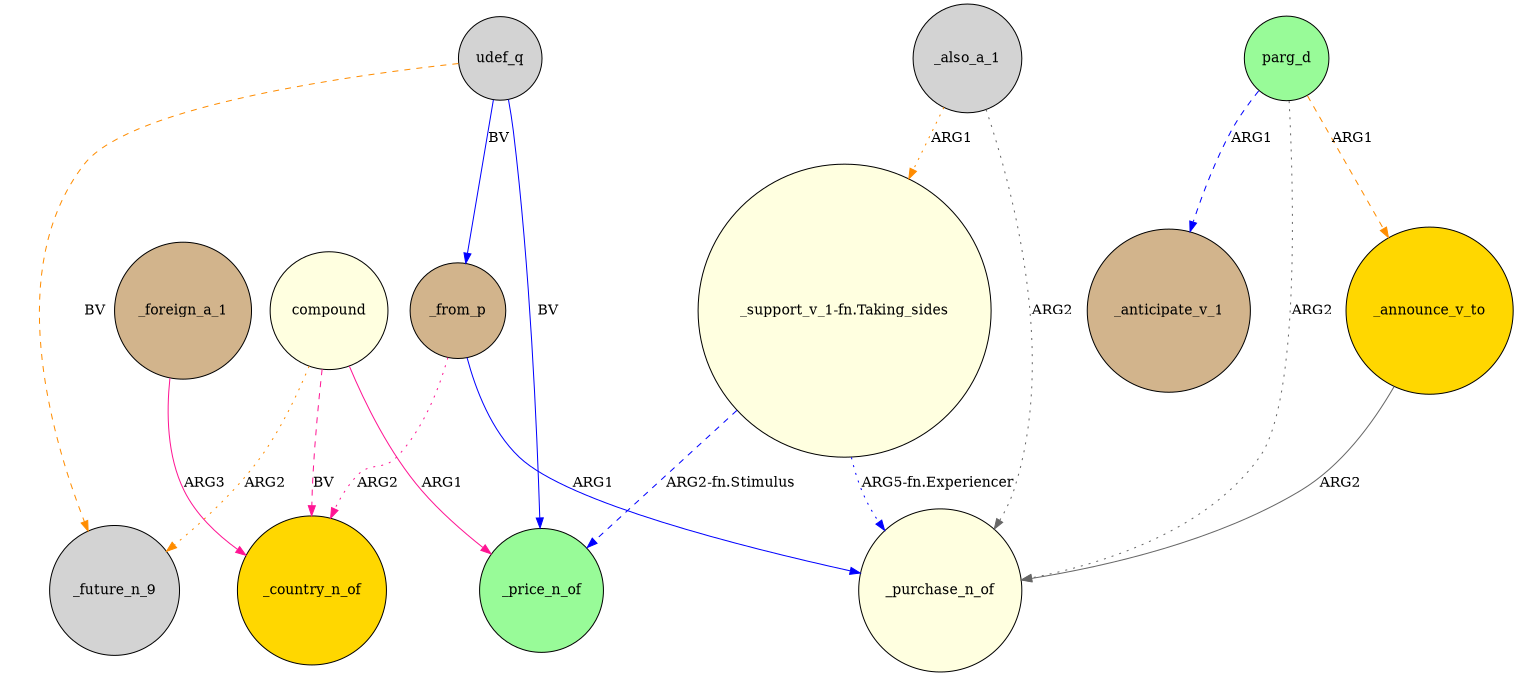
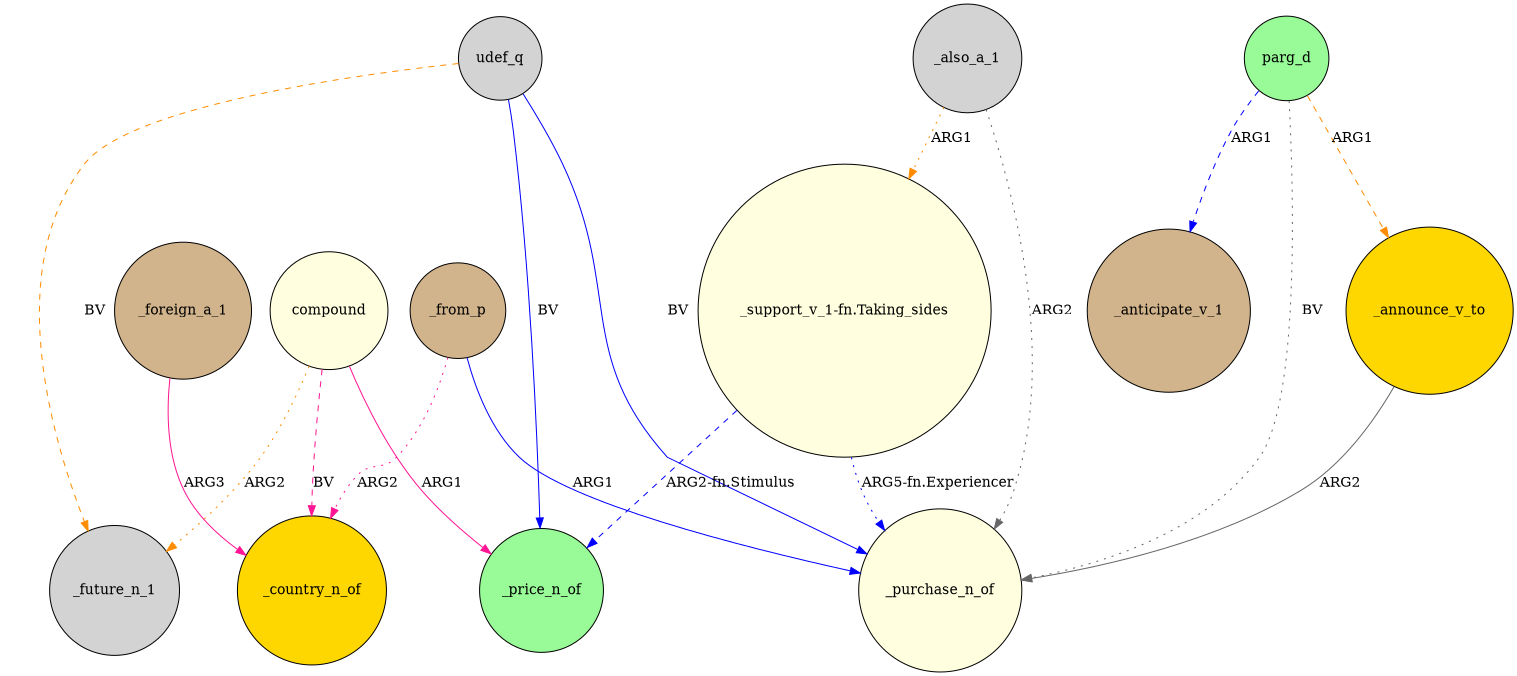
(480, 177) -> (618, 380)
(1312, 311) -> (1312, 311)
(115, 590) -> (115, 590)
